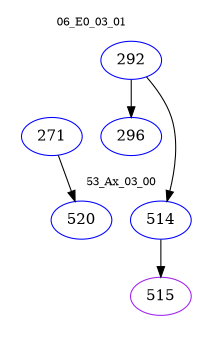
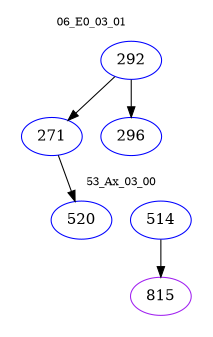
(174, 130) -> (95, 95)
(161, 296) -> (161, 296)
